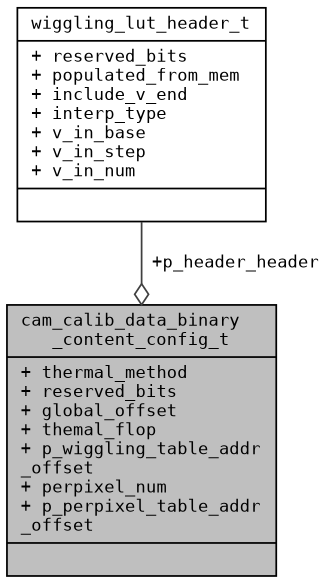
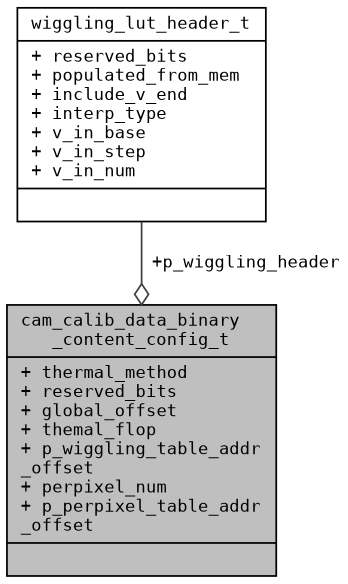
(231, 263) -> (242, 263)
